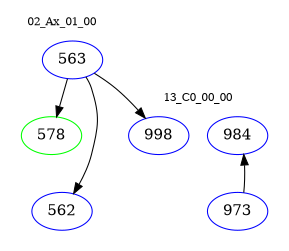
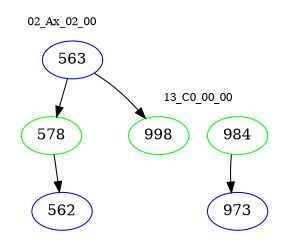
(62, 23) -> (62, 23)
(96, 131) -> (56, 168)
(159, 136) -> (159, 136)
(238, 136) -> (238, 136)
(245, 179) -> (231, 168)
